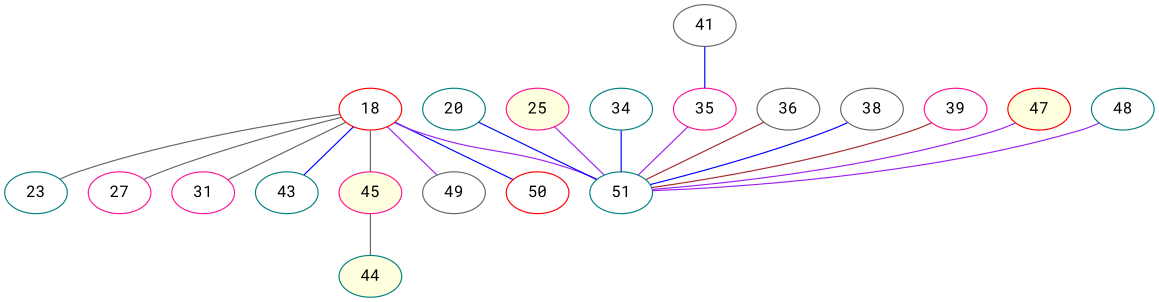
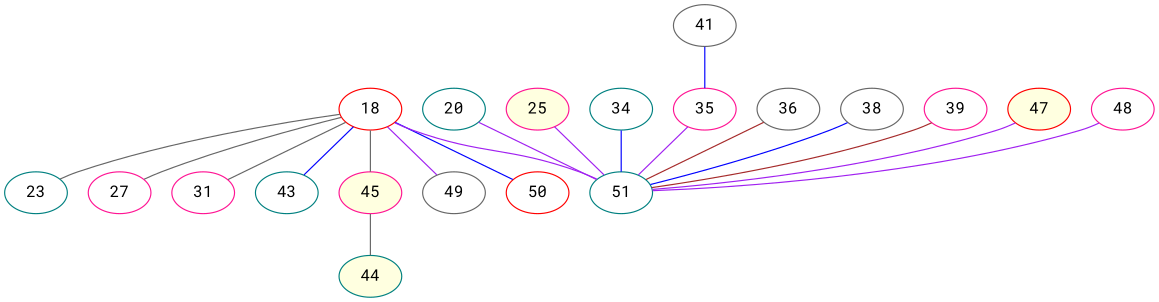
(1123, 109) -> (1123, 109)
(538, 151) -> (538, 151)
